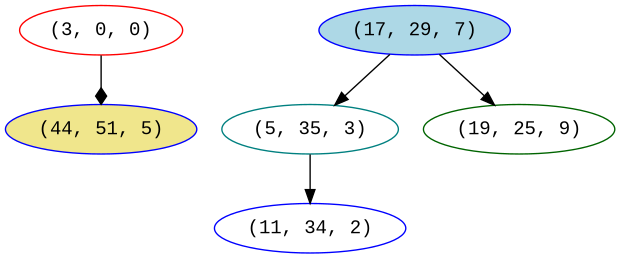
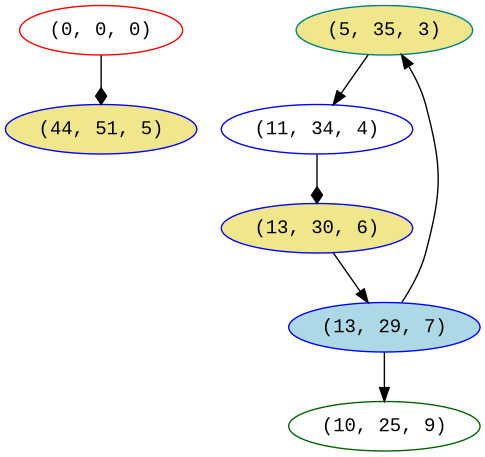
(101, 30) -> (101, 30)
(415, 30) -> (384, 327)
(310, 129) -> (384, 30)
(519, 129) -> (384, 426)
(310, 228) -> (317, 129)
none -> (317, 228)
